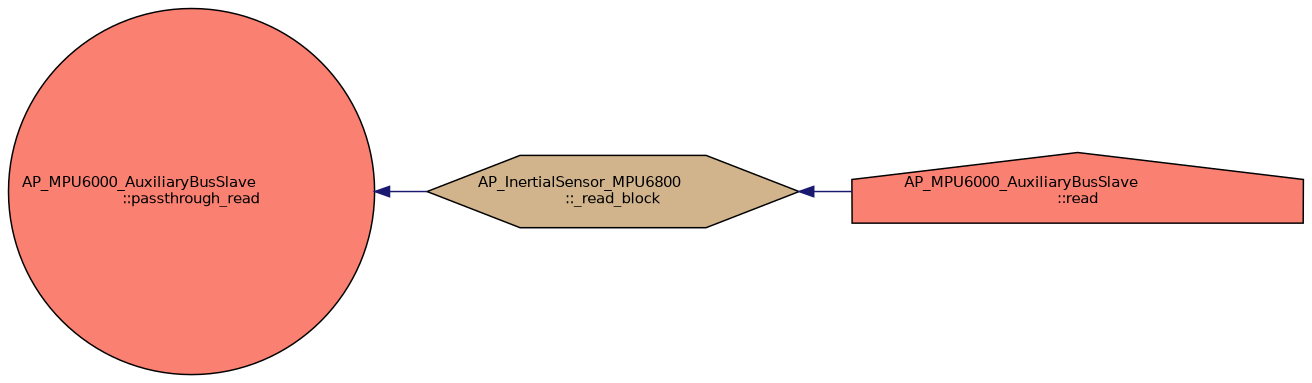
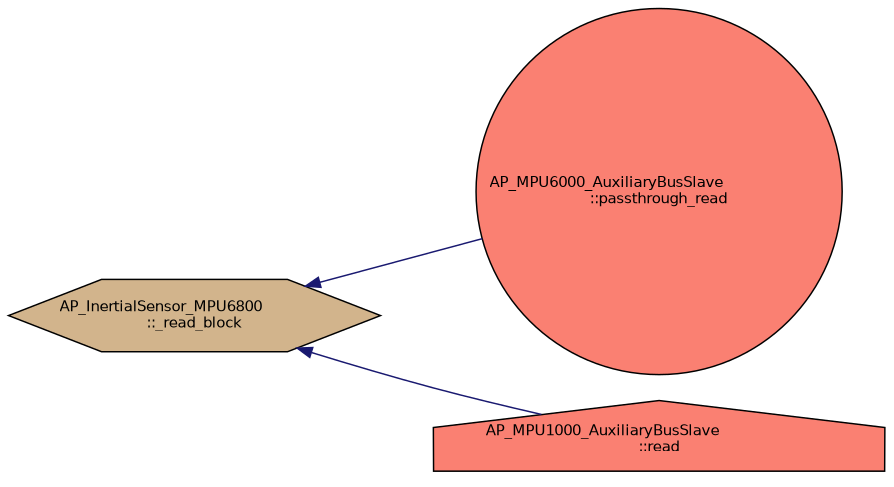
(409, 192) -> (401, 260)
(1078, 192) -> (659, 440)
